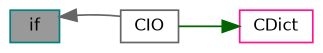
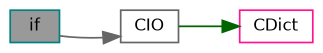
(98, 15) -> (81, 38)
